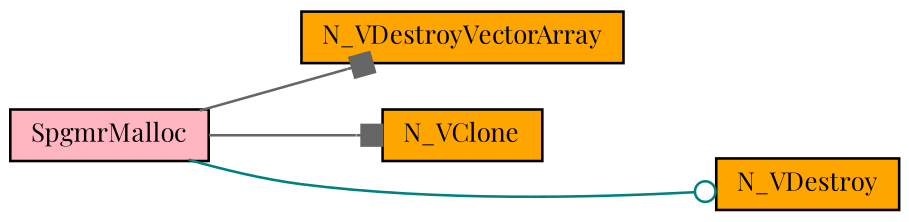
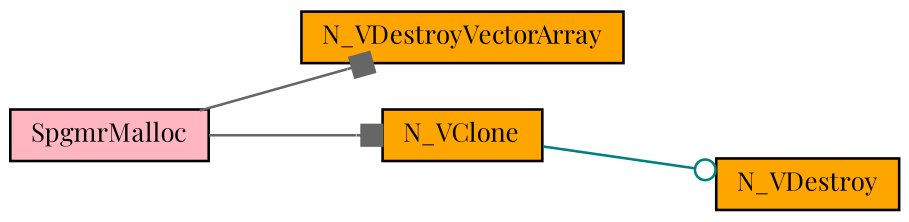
(440, 195) -> (619, 157)
